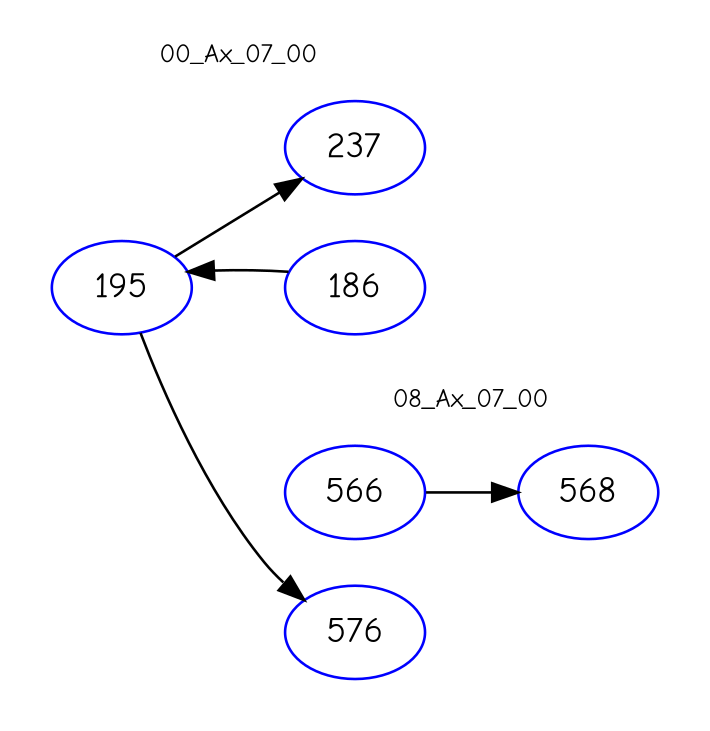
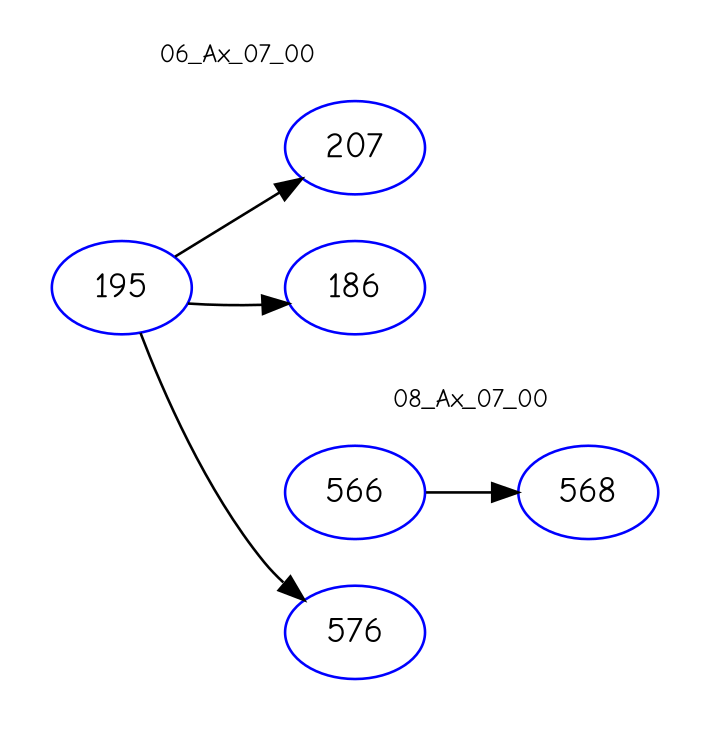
(238, 56) -> (238, 56)
(355, 148) -> (355, 148)
(251, 270) -> (225, 305)
